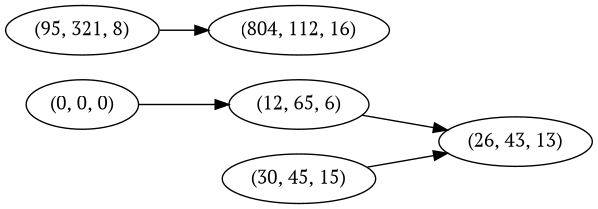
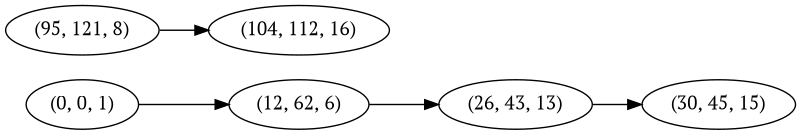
(82, 30) -> (82, 30)
(299, 30) -> (299, 30)
(82, 104) -> (82, 104)
(299, 104) -> (299, 104)
(400, 161) -> (610, 104)
